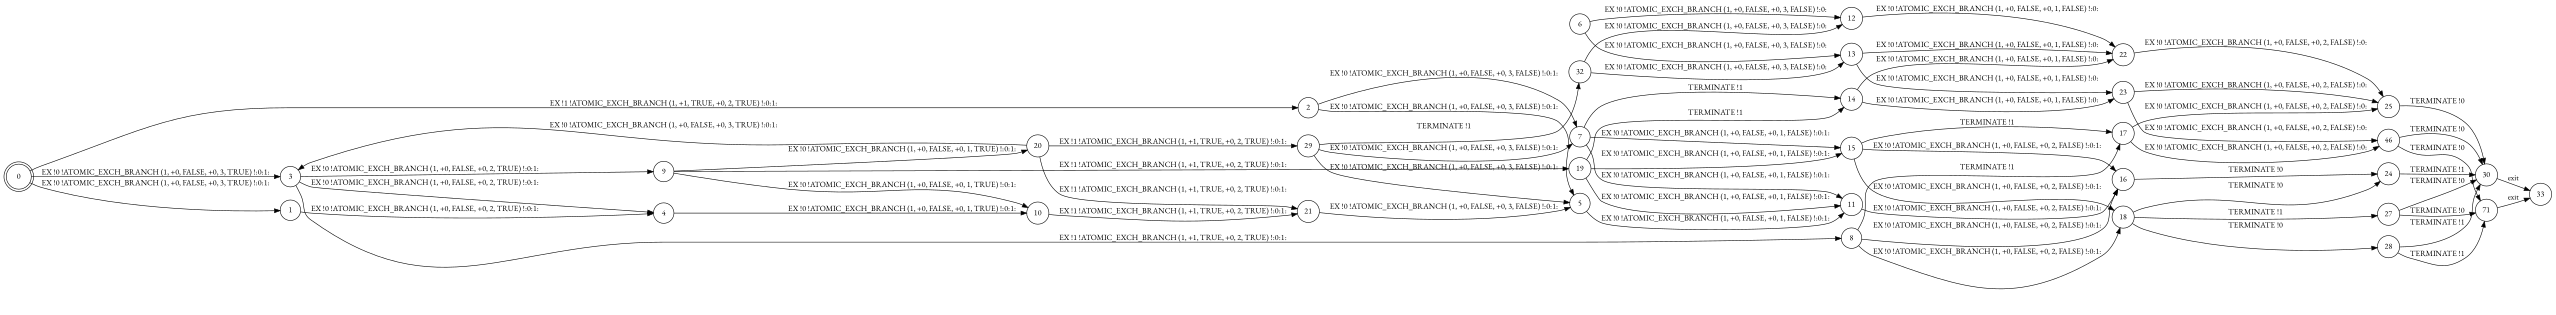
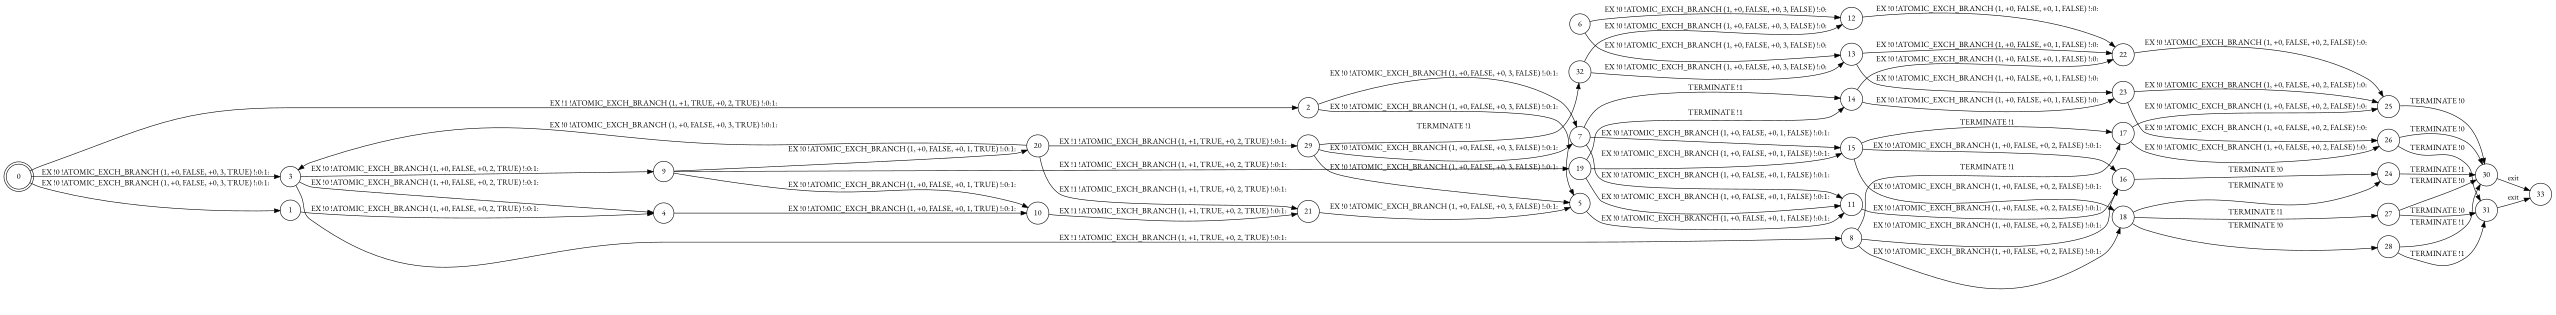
(2389, 140) -> (2389, 140)
(2486, 210) -> (2486, 210)
